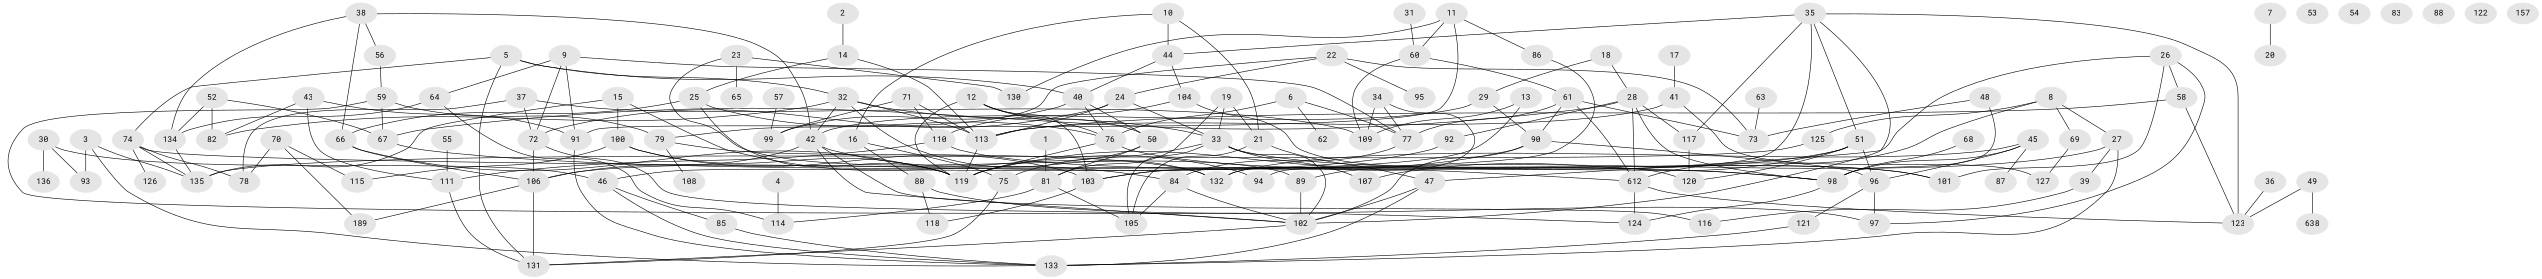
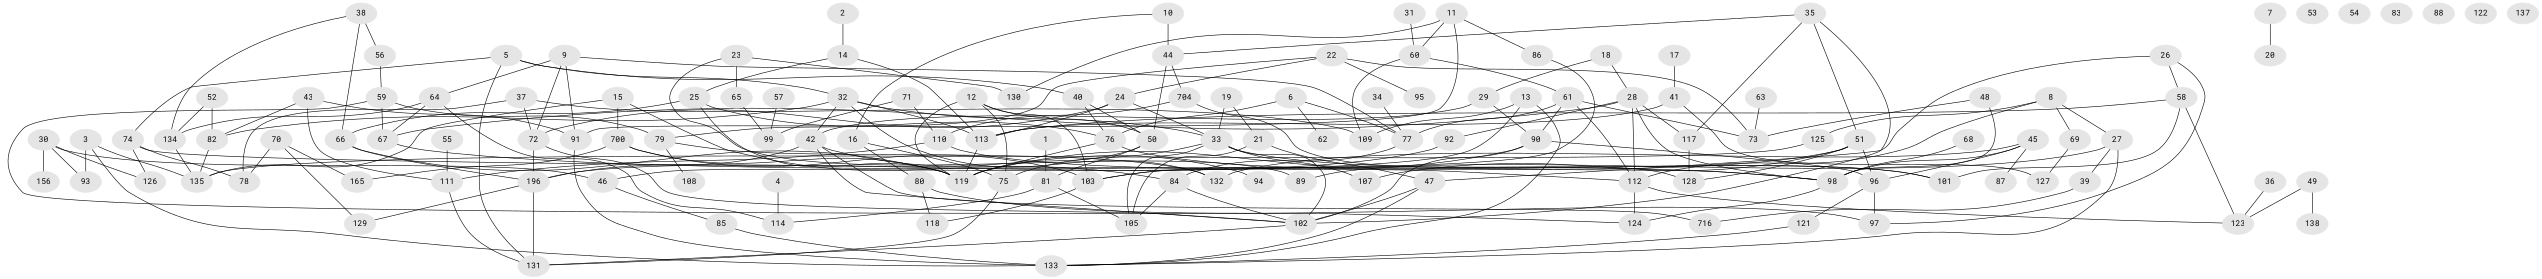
(2523, 13) -> (2523, 13)
(621, 21) -> none
(2105, 26) -> none
(1235, 69) -> none
(1113, 81) -> (1160, 98)
(1184, 98) -> (1184, 98)
(264, 106) -> (402, 124)
(887, 117) -> (754, 120)
(944, 119) -> none
(1040, 119) -> (1005, 138)
(1371, 119) -> none
(1475, 139) -> none
(618, 140) -> (618, 140)
(1179, 145) -> none
(158, 158) -> (205, 160)
none -> (96, 162)
(2094, 164) -> (2083, 166)
(1591, 169) -> none
(44, 182) -> (44, 182)
(357, 182) -> (357, 182)
(534, 182) -> (534, 182)
(1635, 182) -> (1635, 182)
(1689, 182) -> (1689, 182)
(1301, 203) -> none
(360, 224) -> (360, 224)
(1705, 224) -> (1705, 224)
(2312, 224) -> (2312, 224)
(797, 250) -> (1351, 236)
